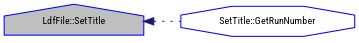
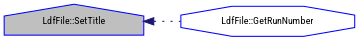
(268, 21) -> (268, 21)
